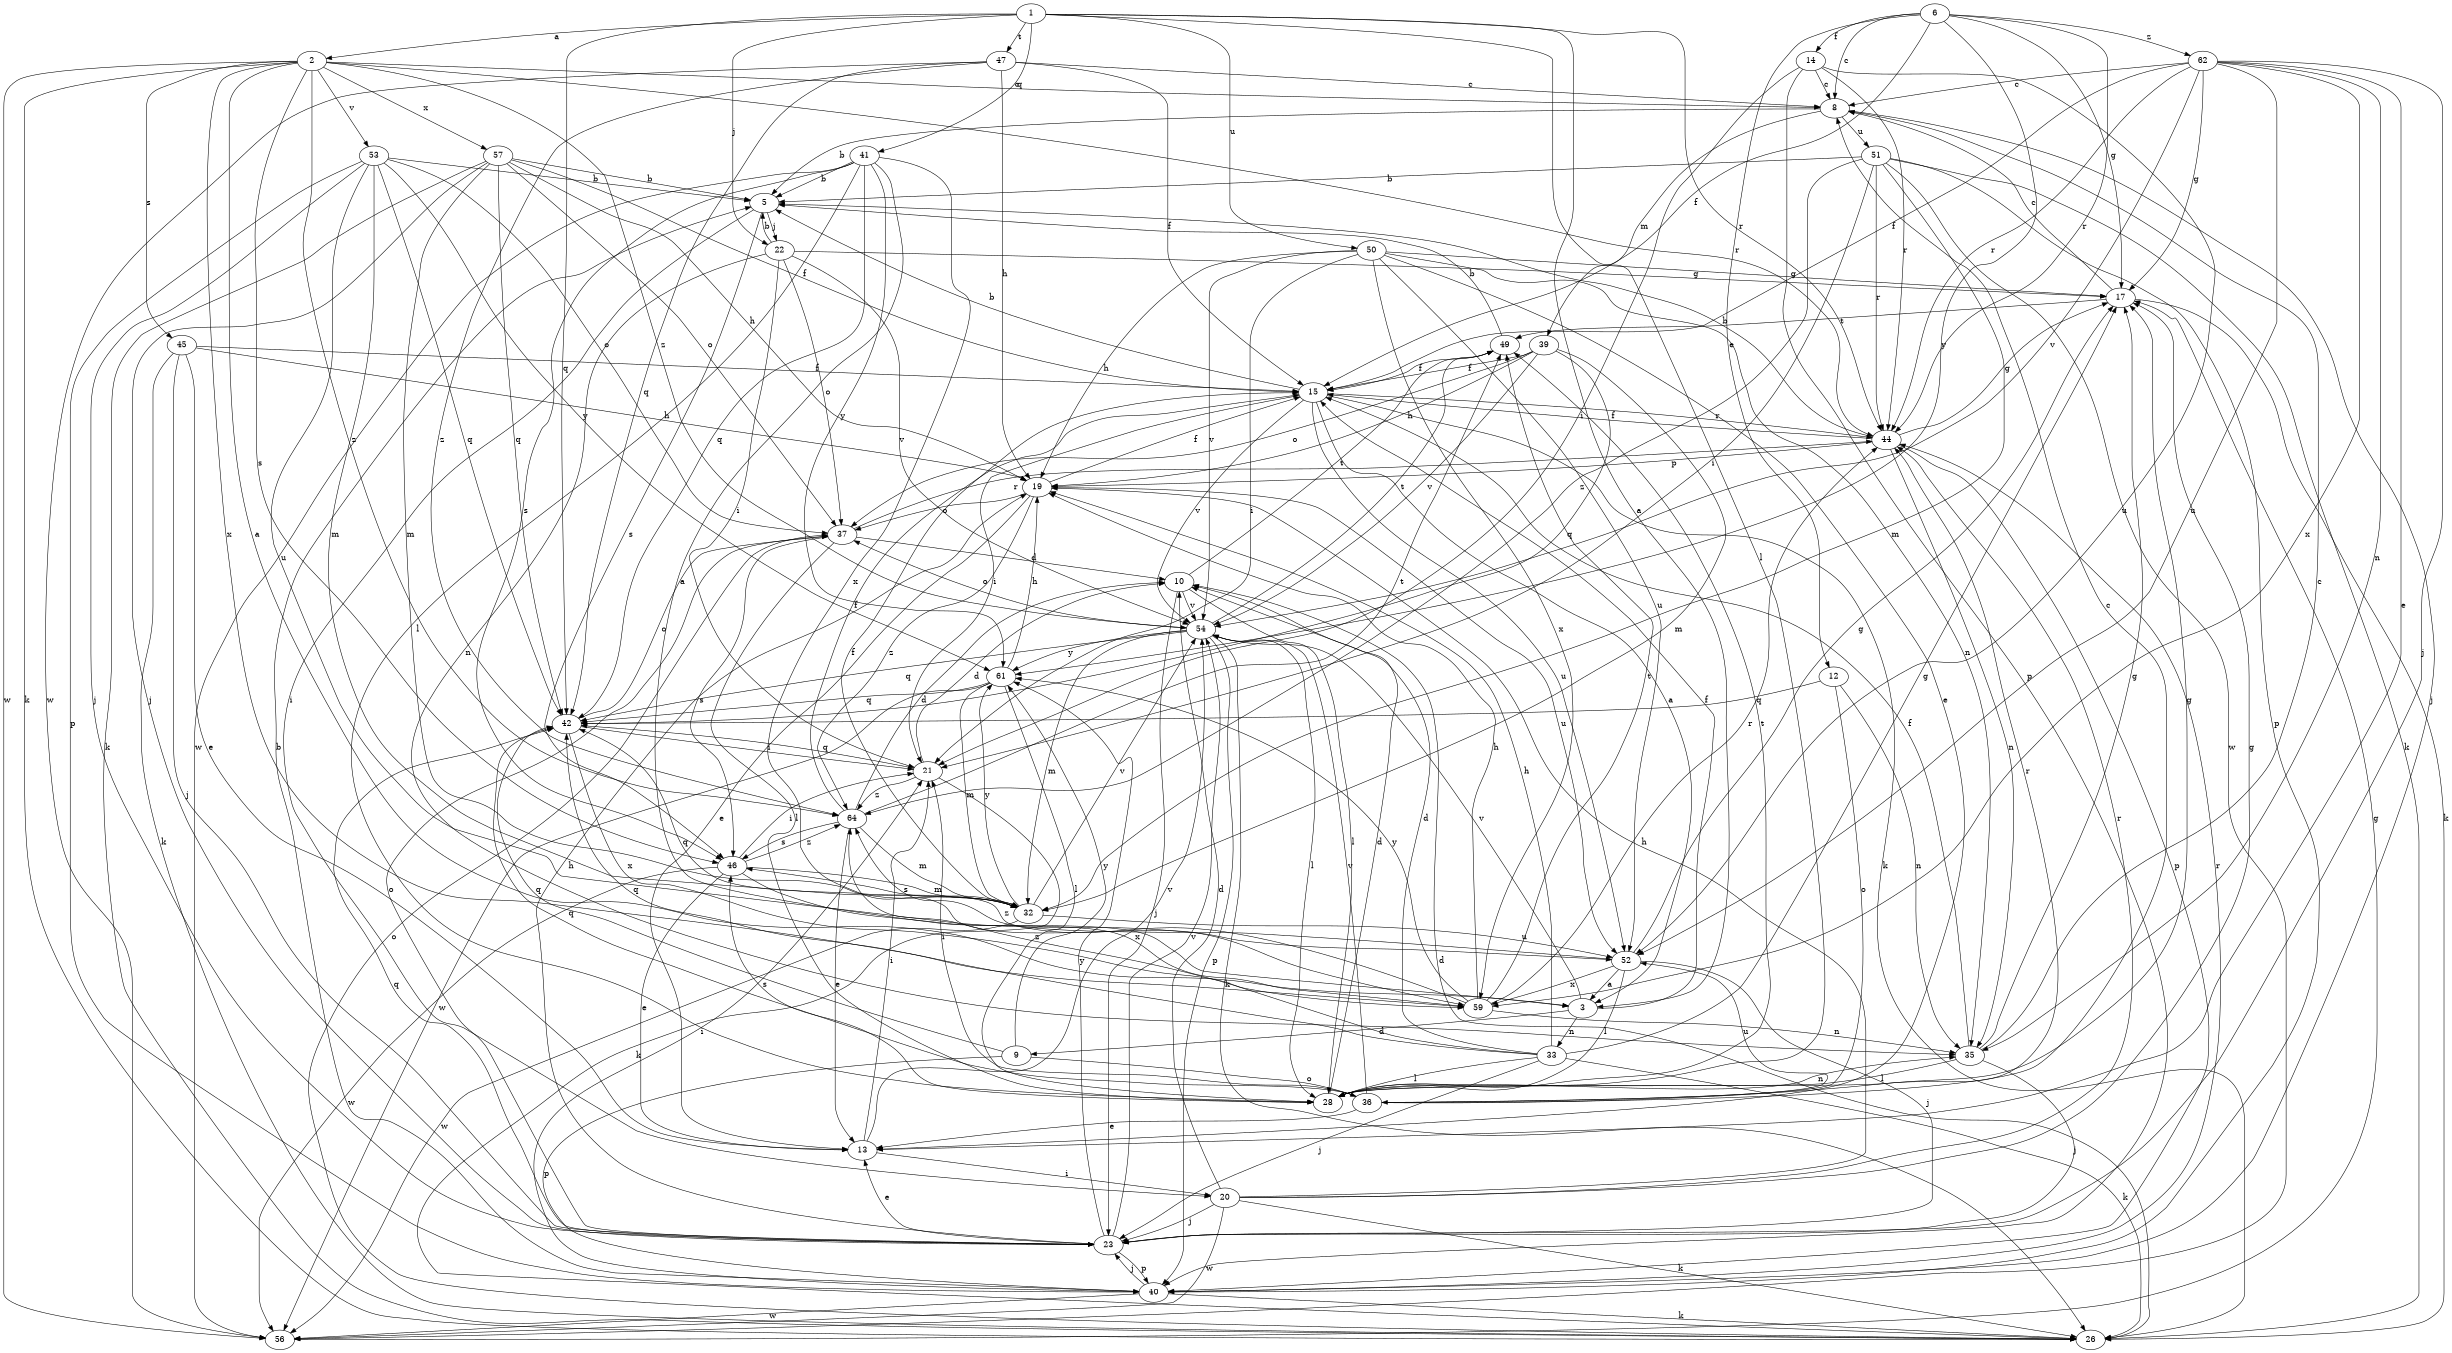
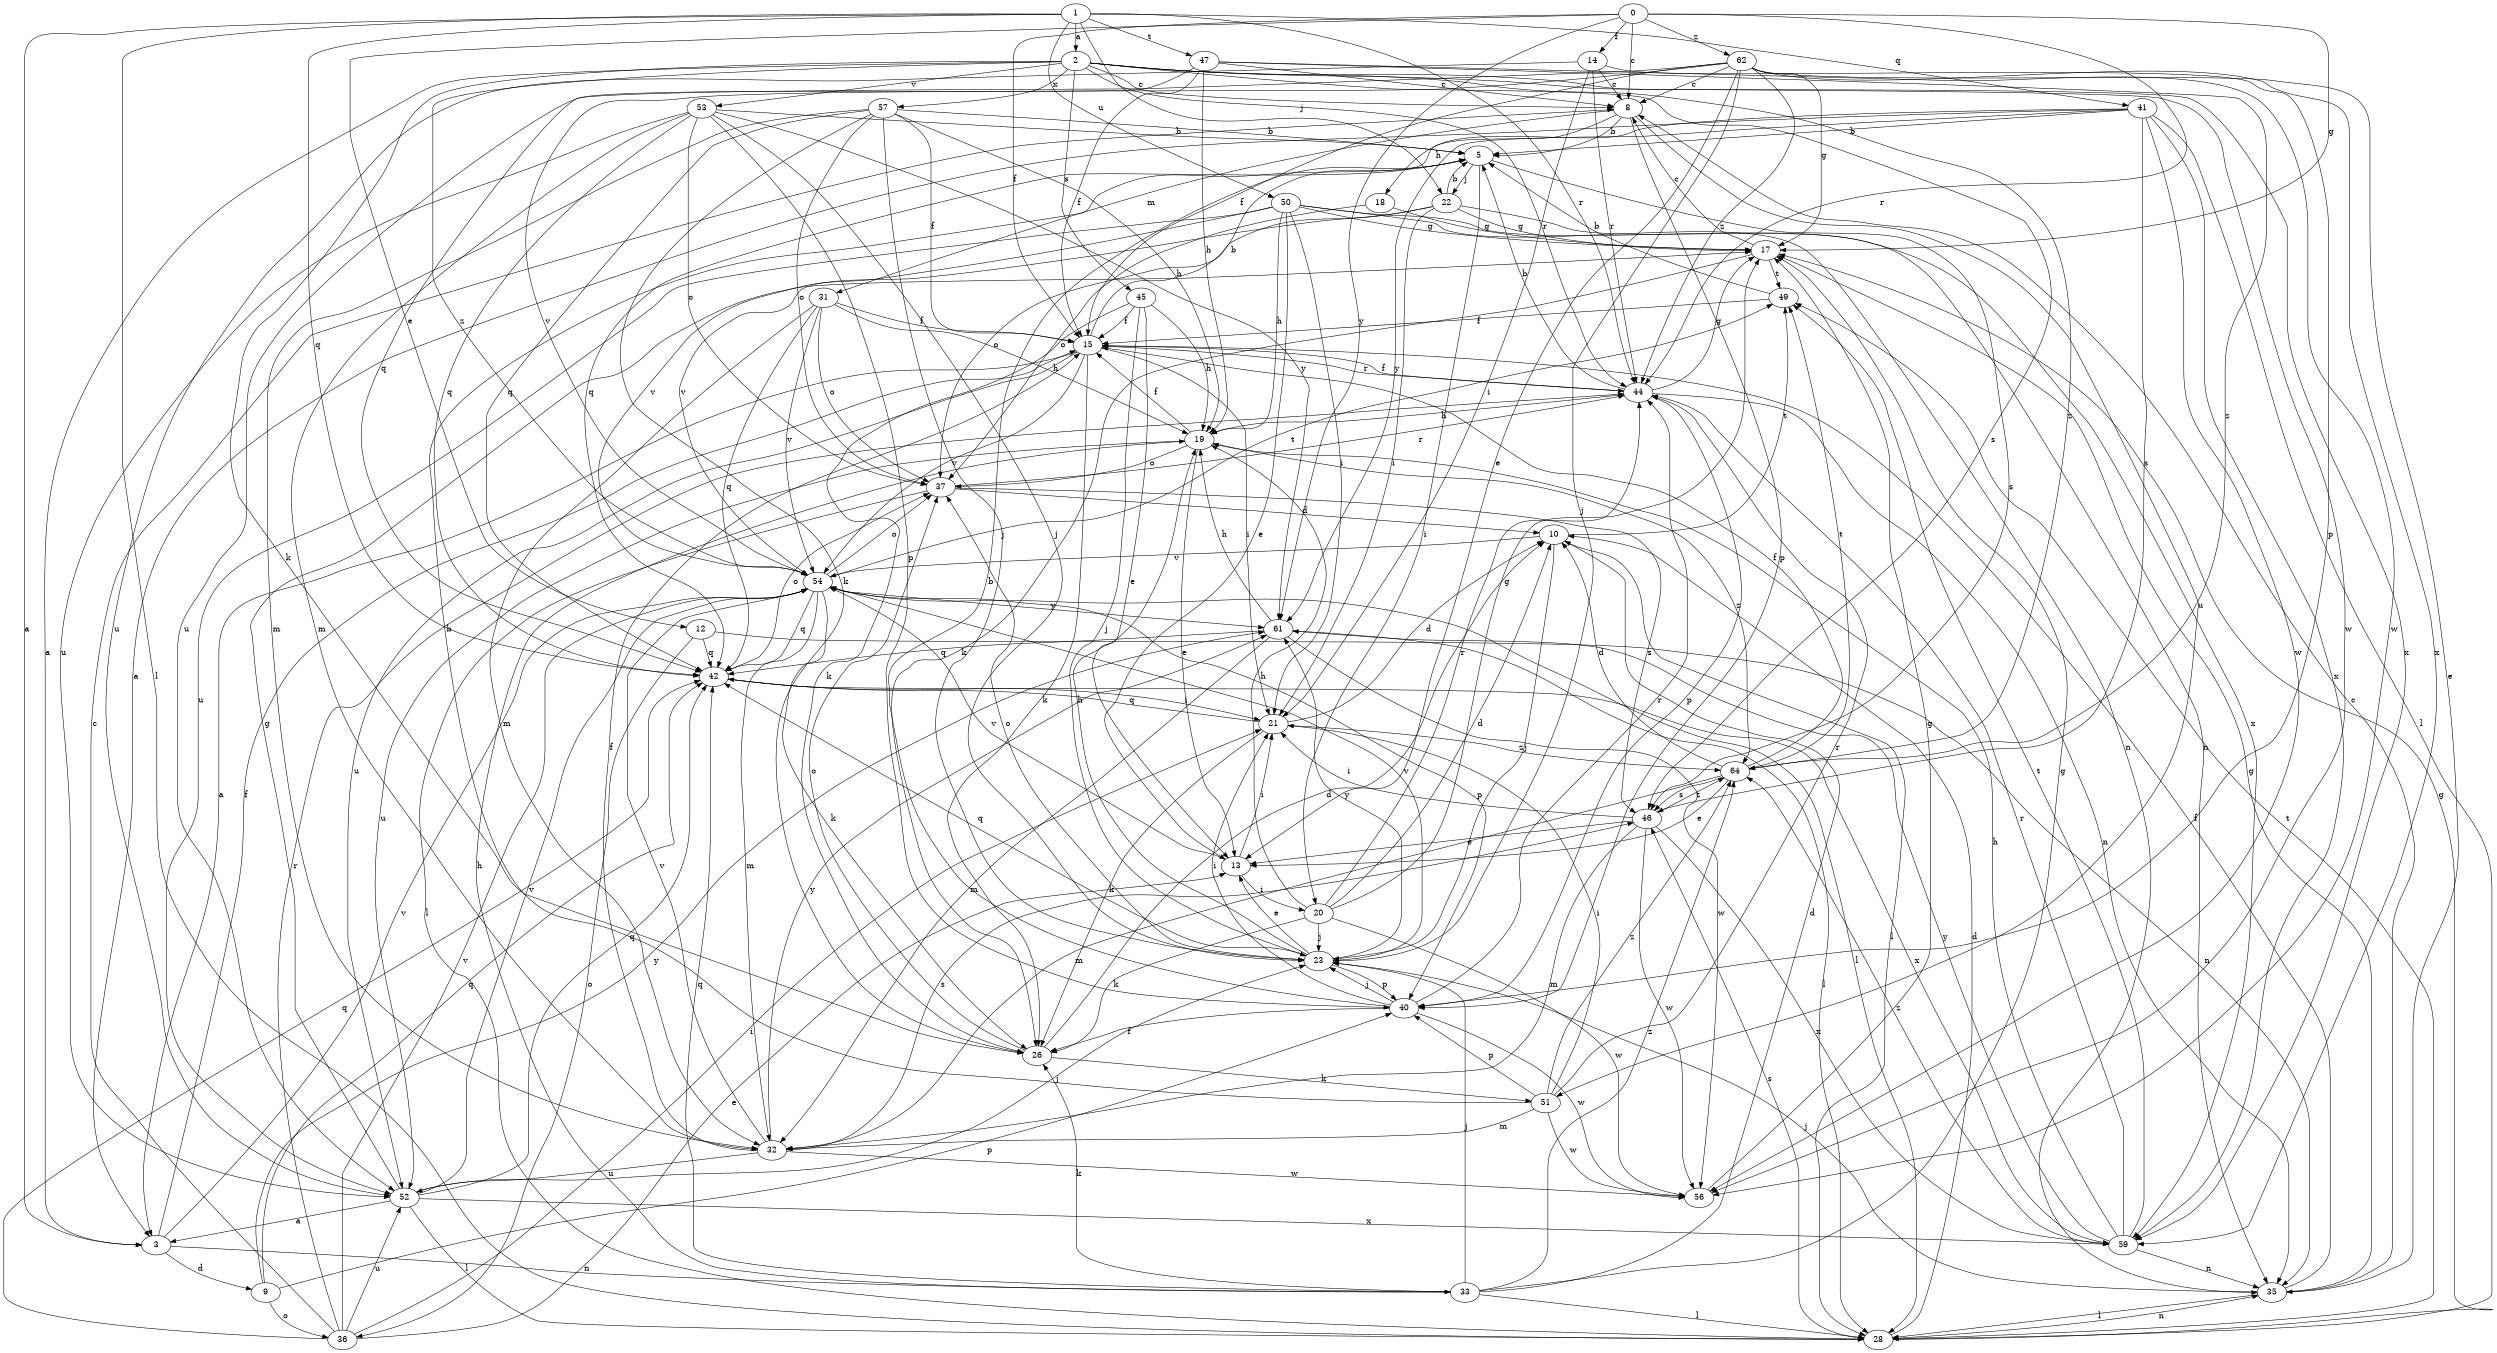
(1935, 14) -> (1633, 14)
none -> (1380, 203)
(1993, 250) -> (1722, 227)
(1544, 345) -> (824, 298)
(1674, 464) -> (1444, 416)
(2378, 558) -> (2450, 677)
(2432, 700) -> (1783, 558)
(2405, 754) -> (1277, 1078)
none -> (546, 836)
(1681, 1316) -> (1129, 1032)
